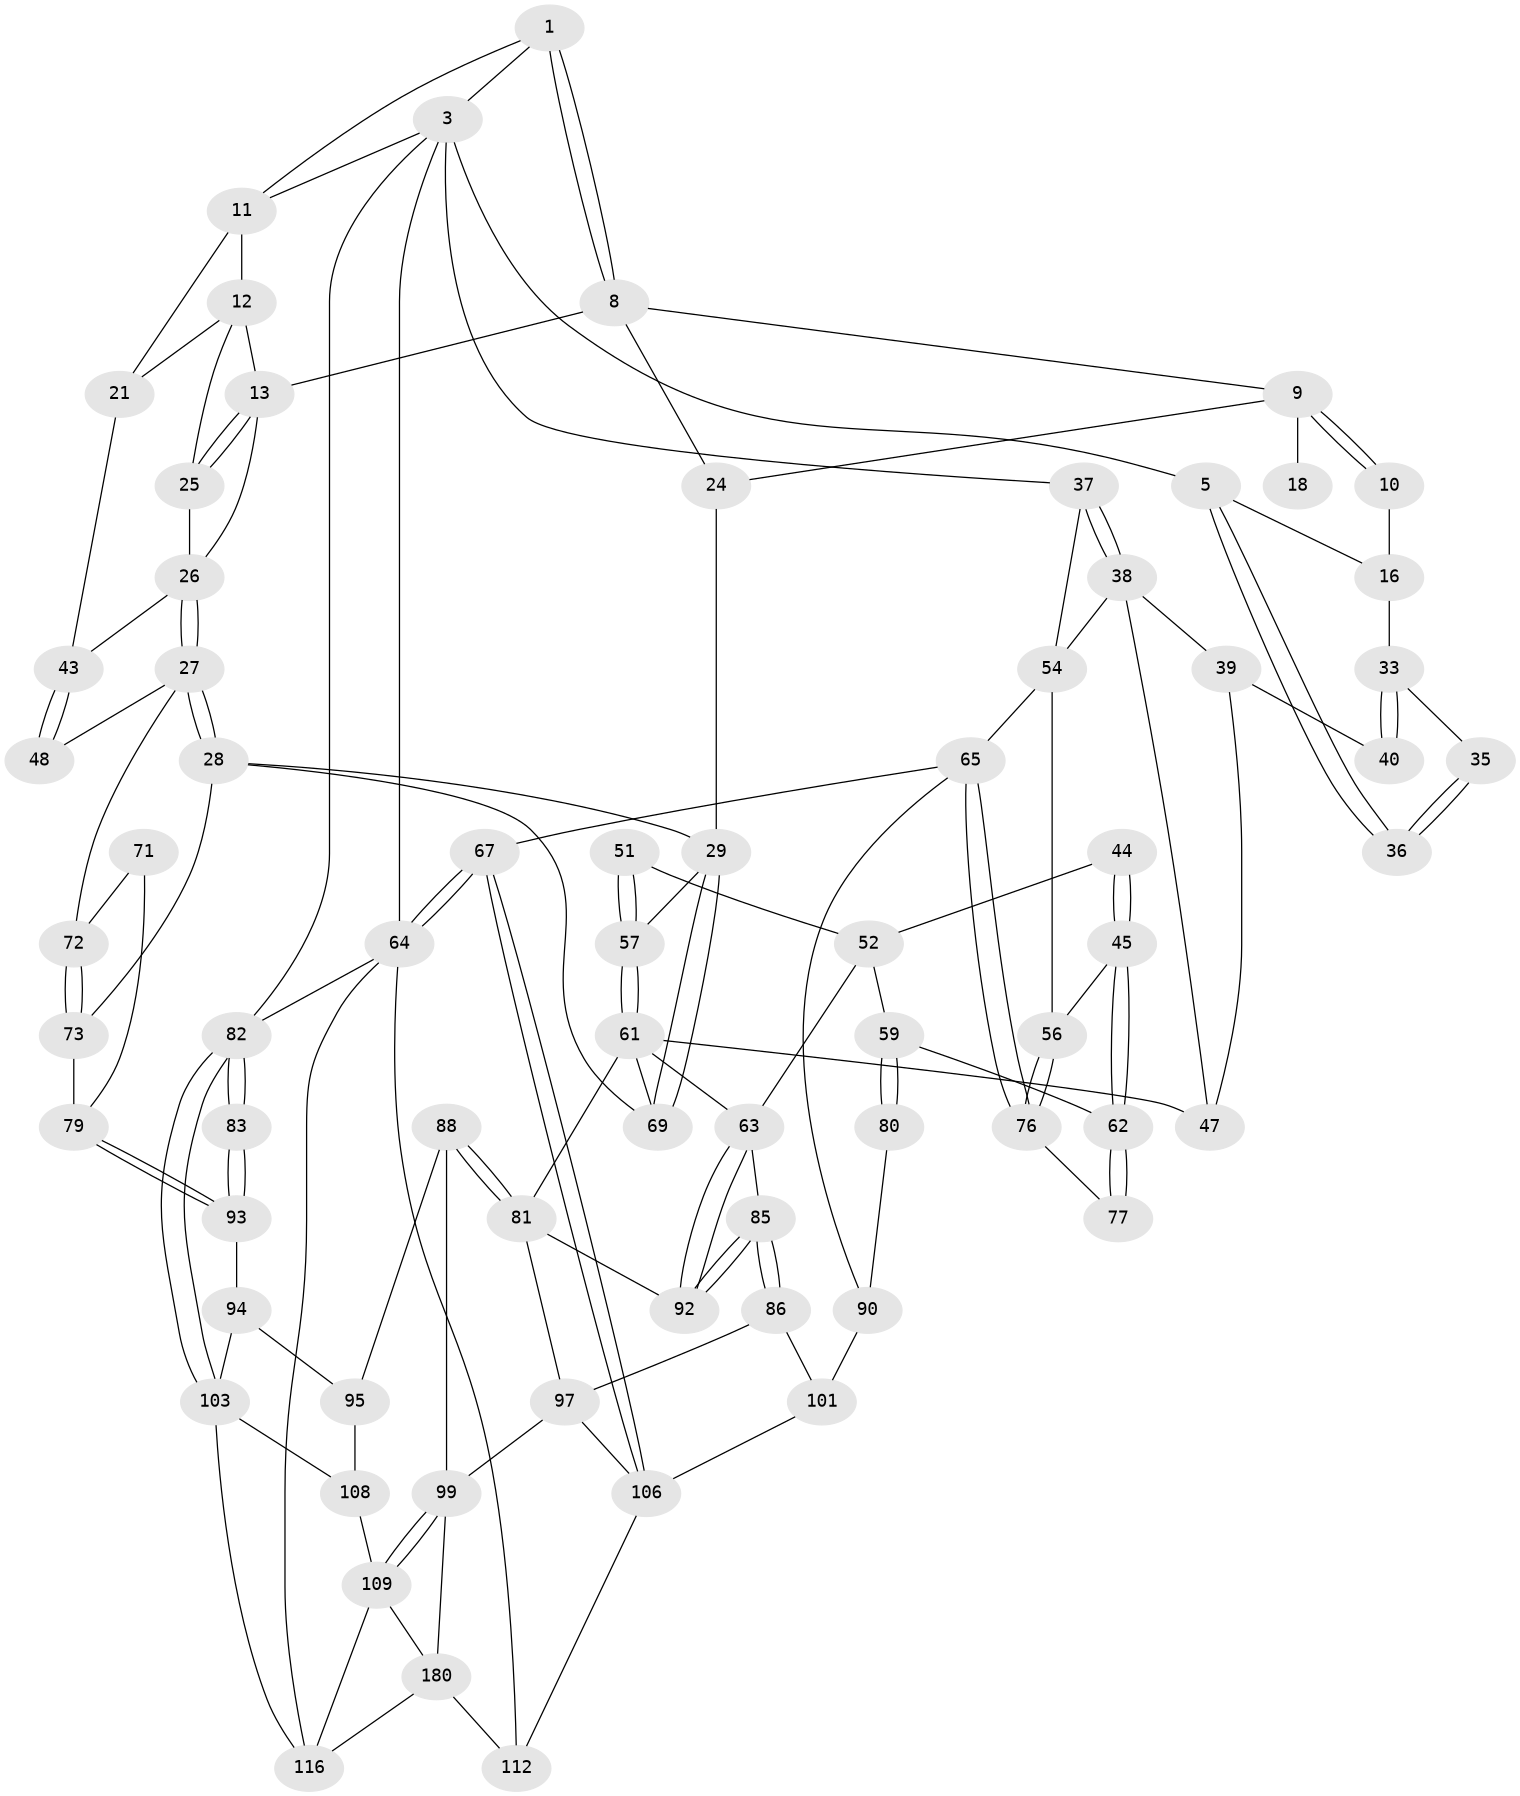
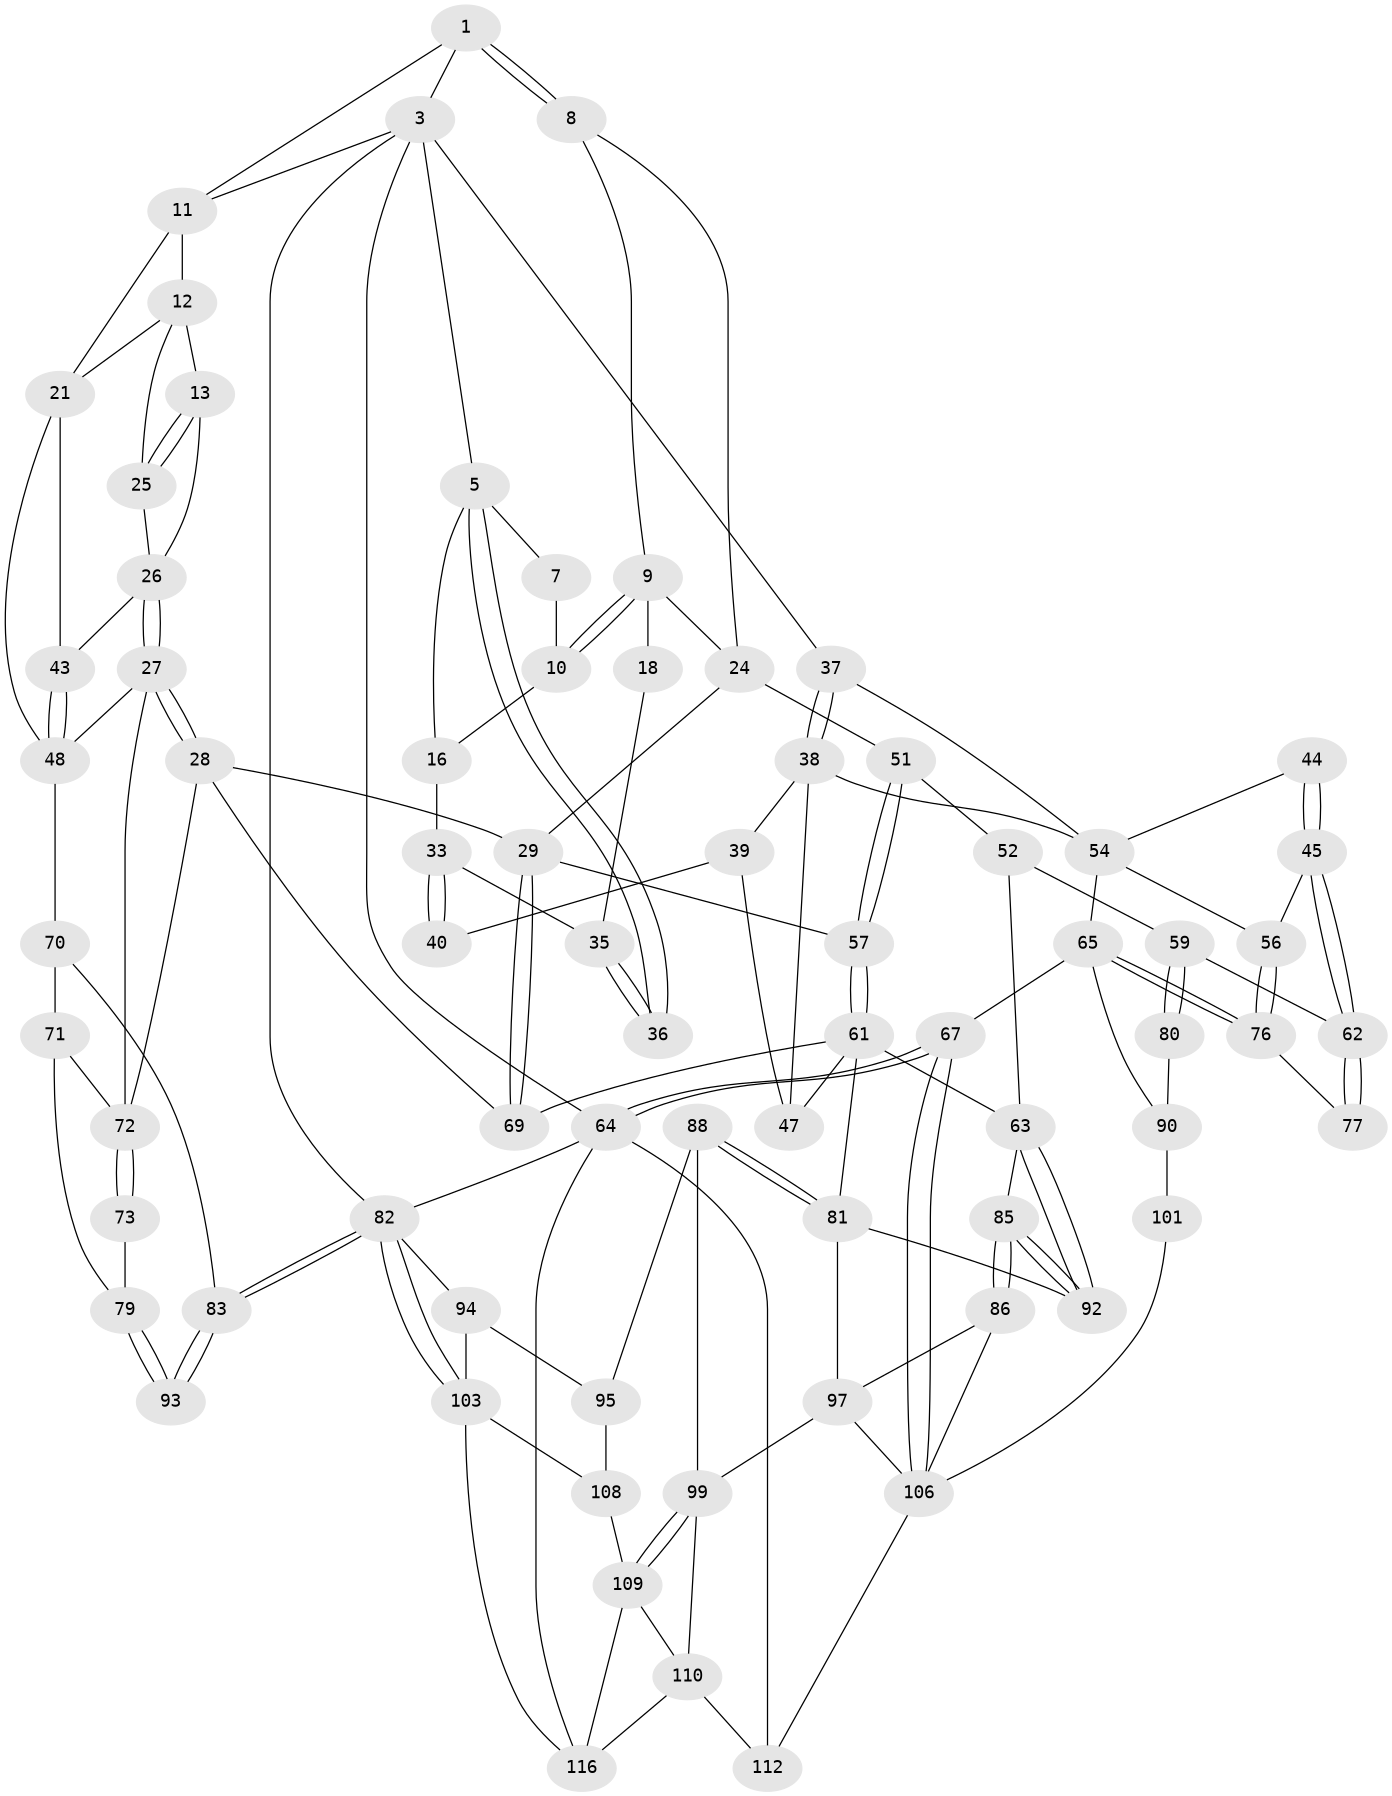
(437, 349) -> none
none -> (556, 578)
none -> (8, 579)
none -> (820, 715)
none -> (624, 807)
(1005, 895) -> (1206, 807)
(172, 909) -> (167, 945)
none -> (55, 944)
(237, 1265) -> (425, 1265)
(799, 1356) -> (960, 1402)
(436, 1677) -> (687, 1677)
